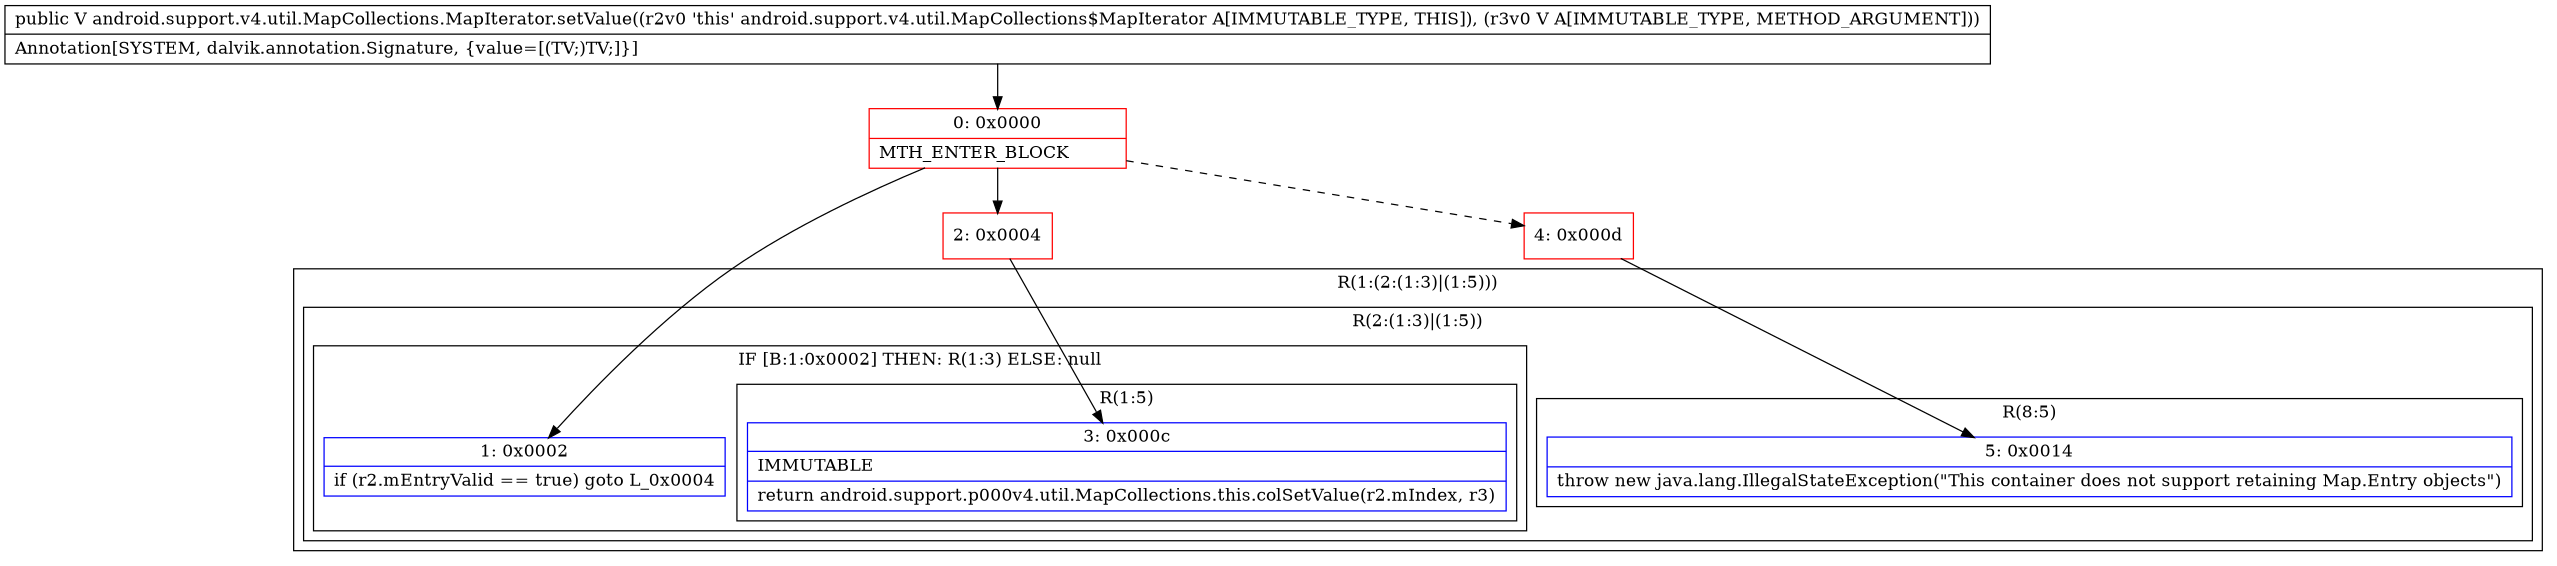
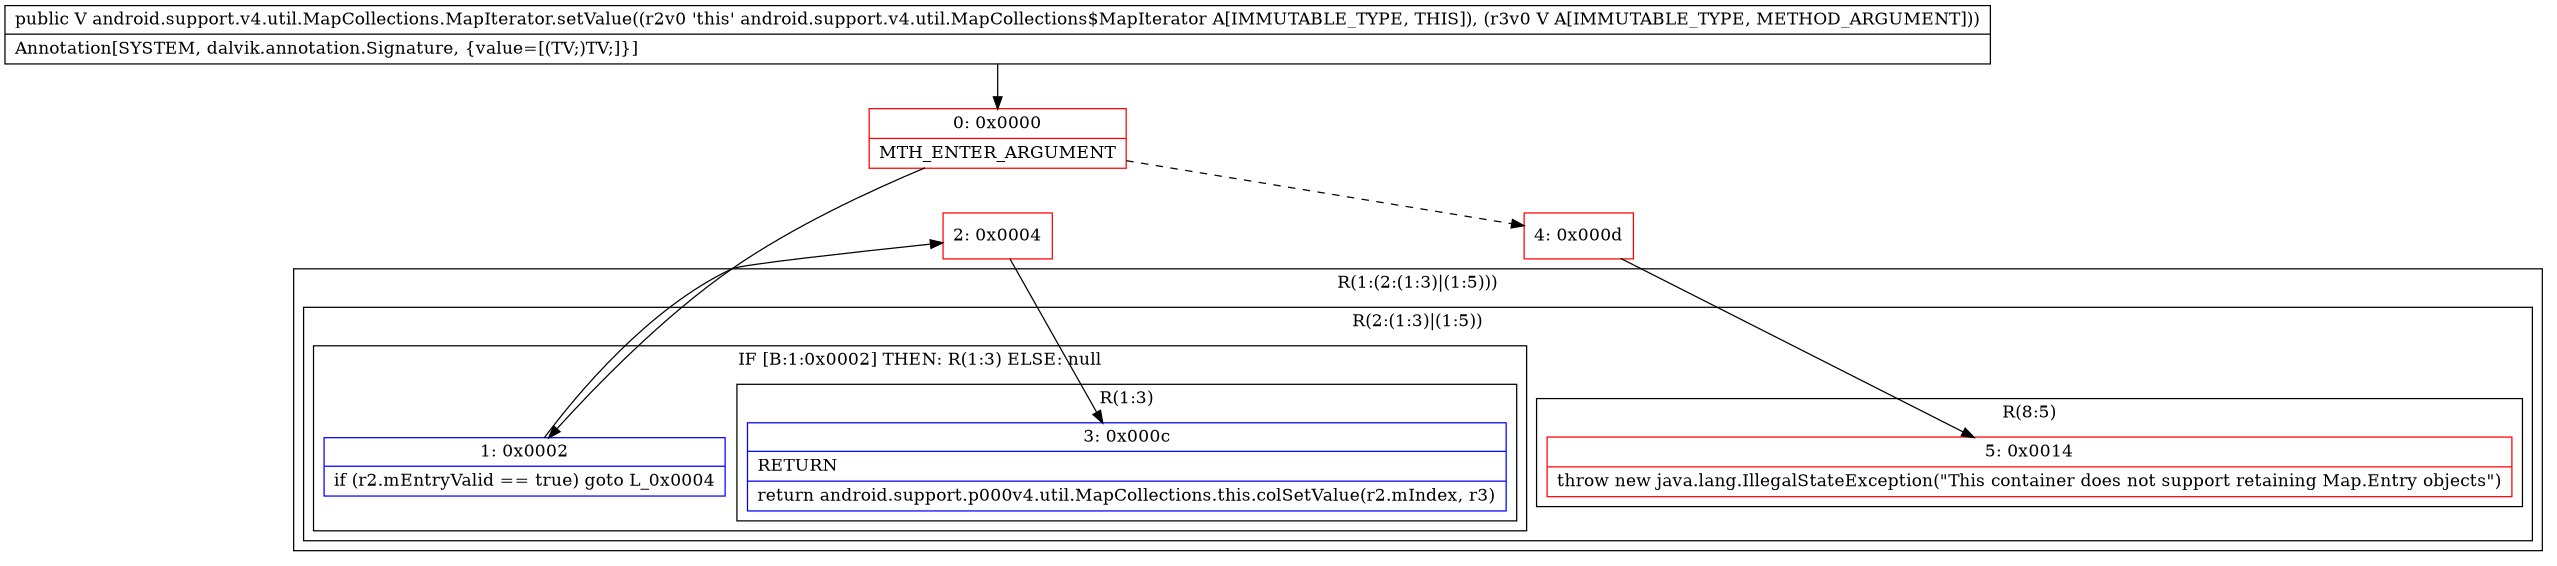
(975, 153) -> (998, 153)
(998, 184) -> (652, 322)
(1127, 399) -> (1127, 399)
(816, 466) -> (798, 466)
(2030, 467) -> (2030, 467)
